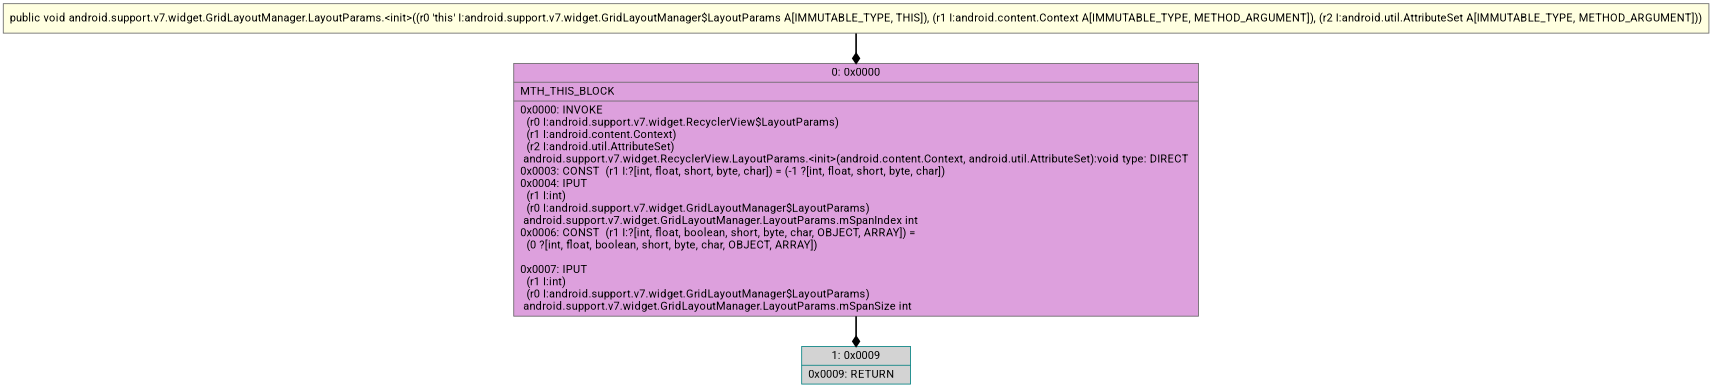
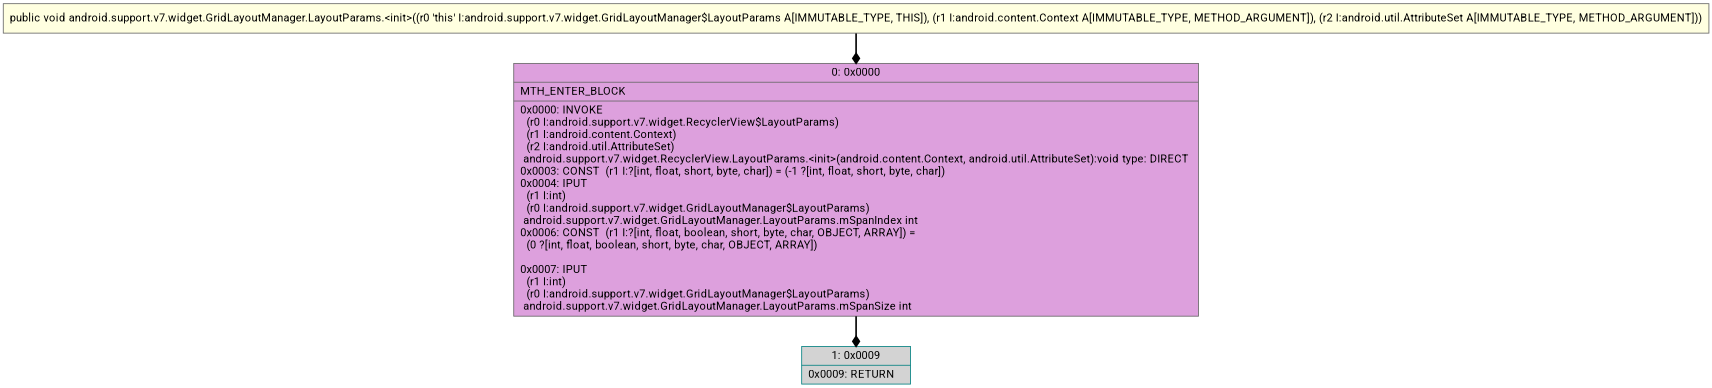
(568, 91) -> (573, 91)
